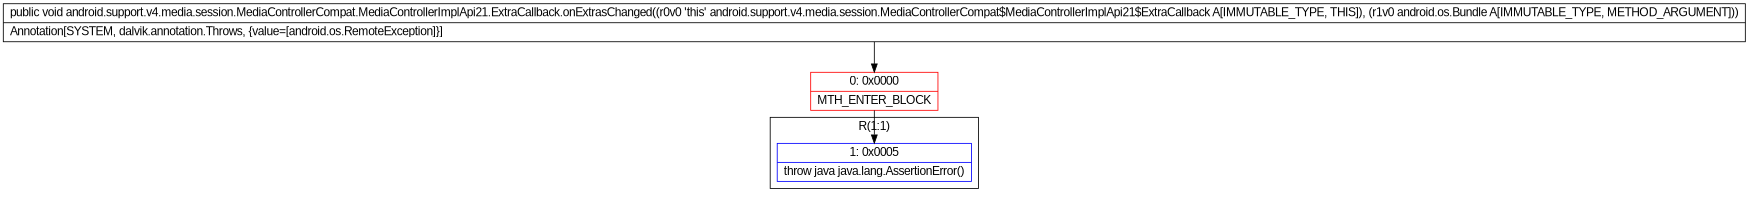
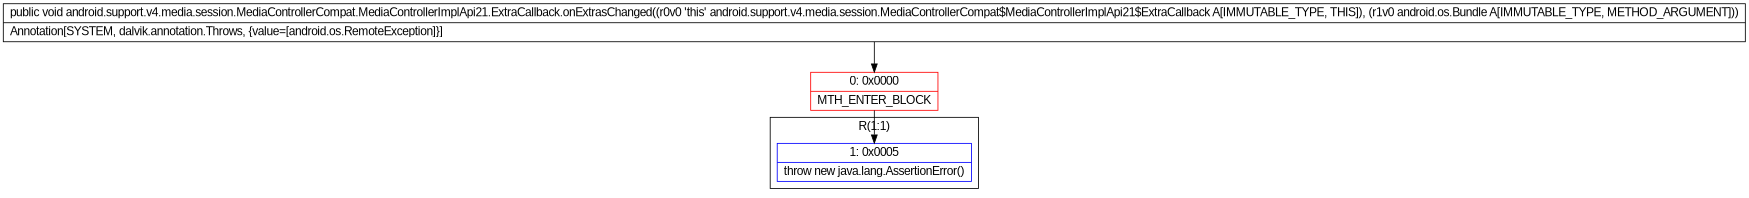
(874, 171) -> (874, 171)
